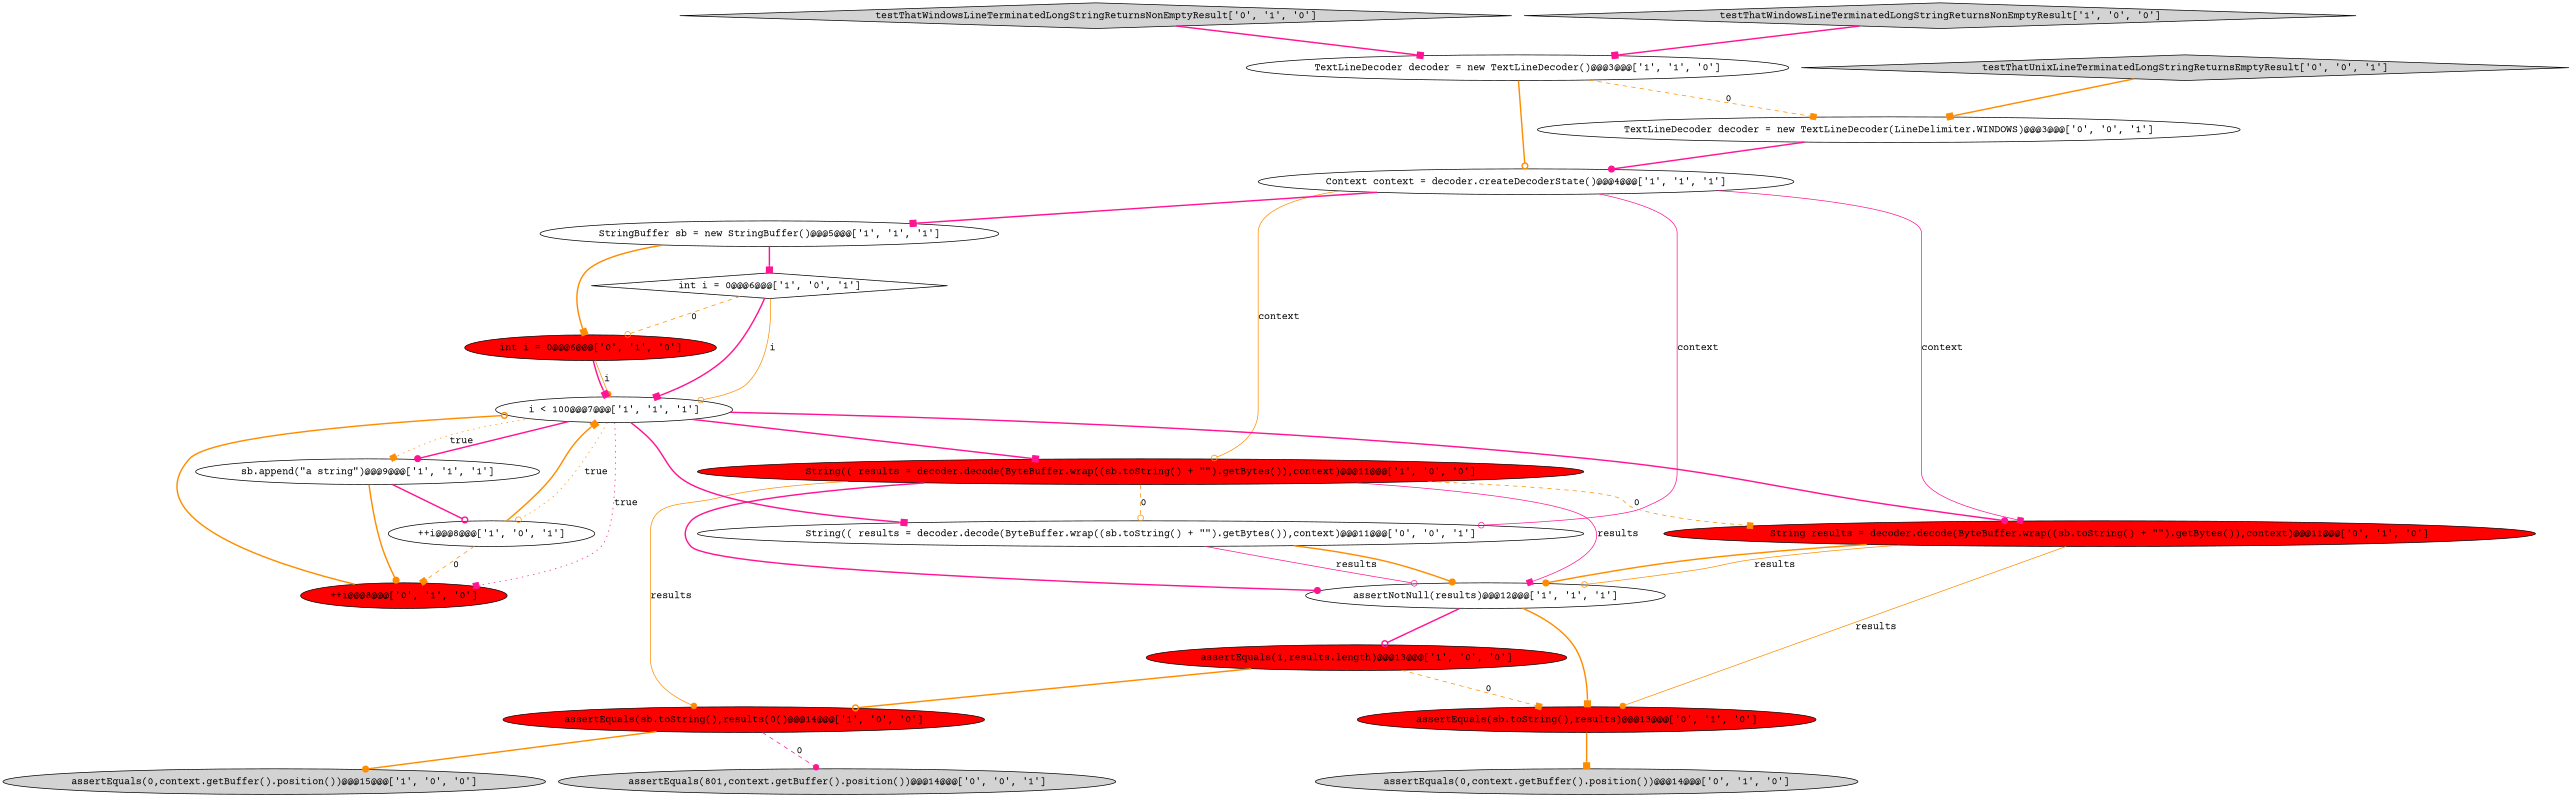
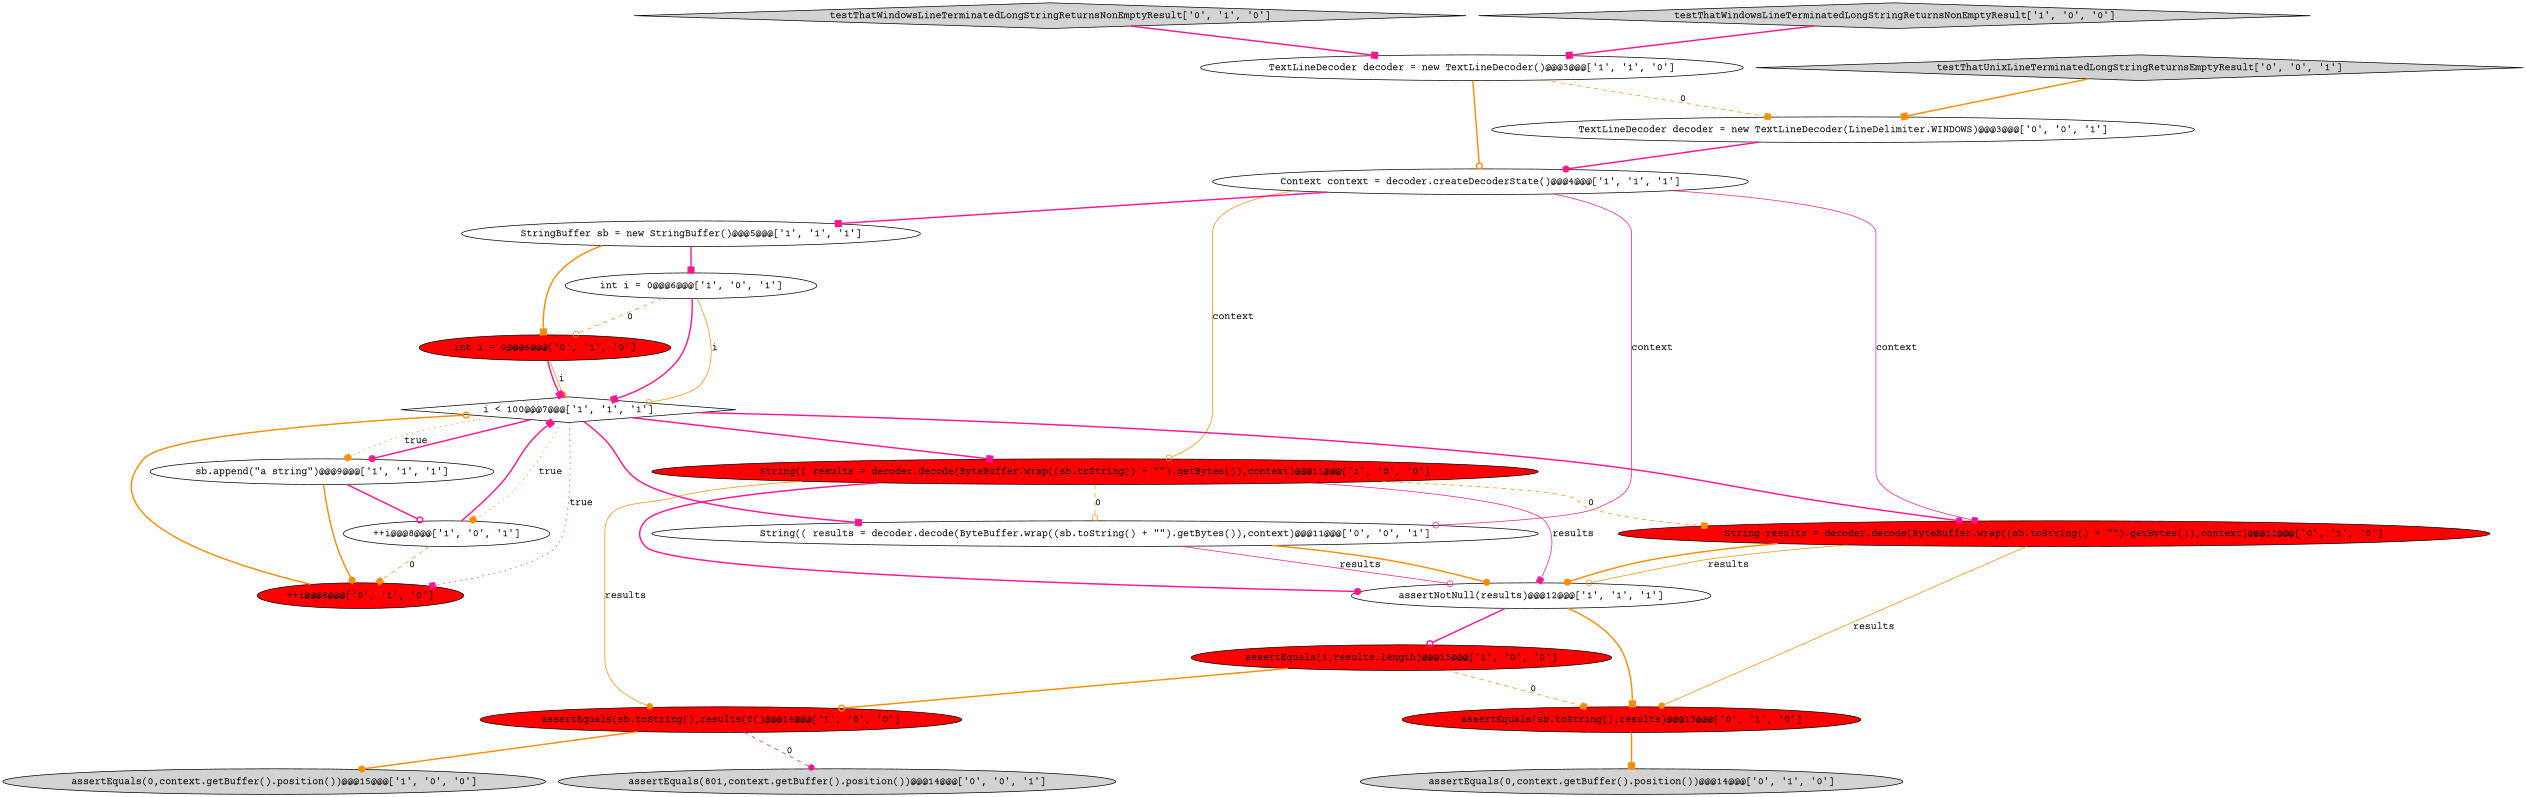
(769, 286) -> (691, 286)
(614, 410) -> (568, 410)
(552, 477) -> (507, 476)
(571, 477) -> (526, 476)
